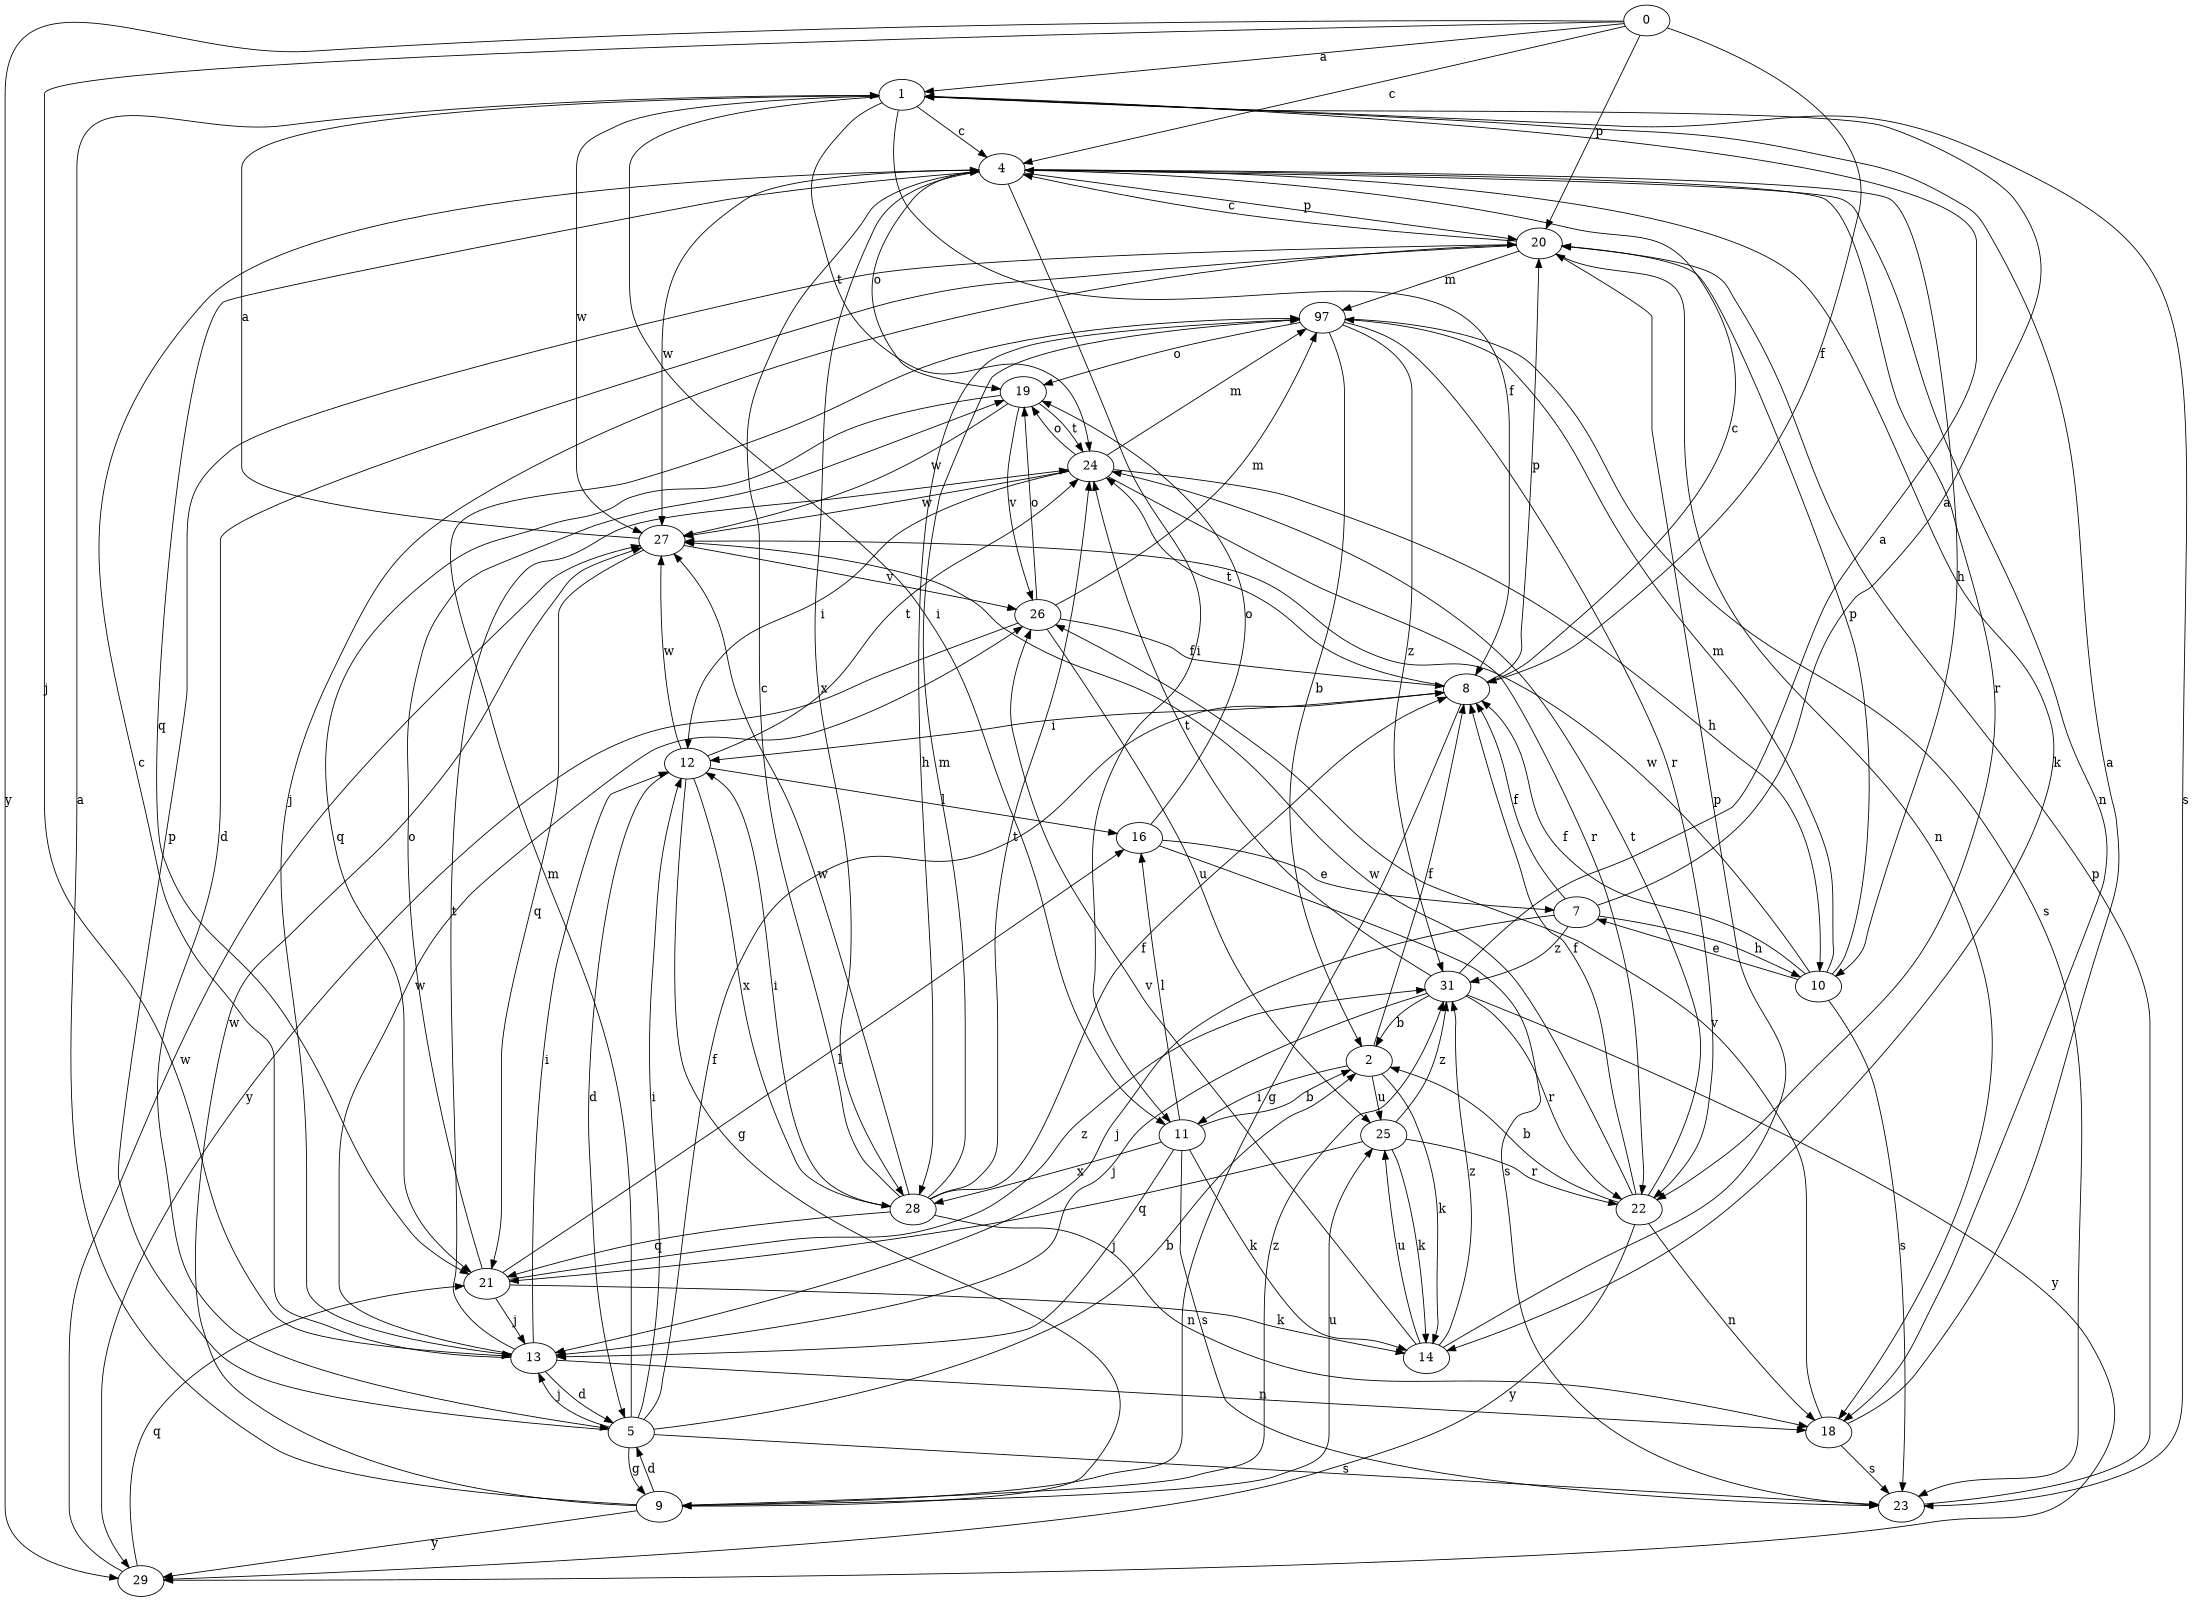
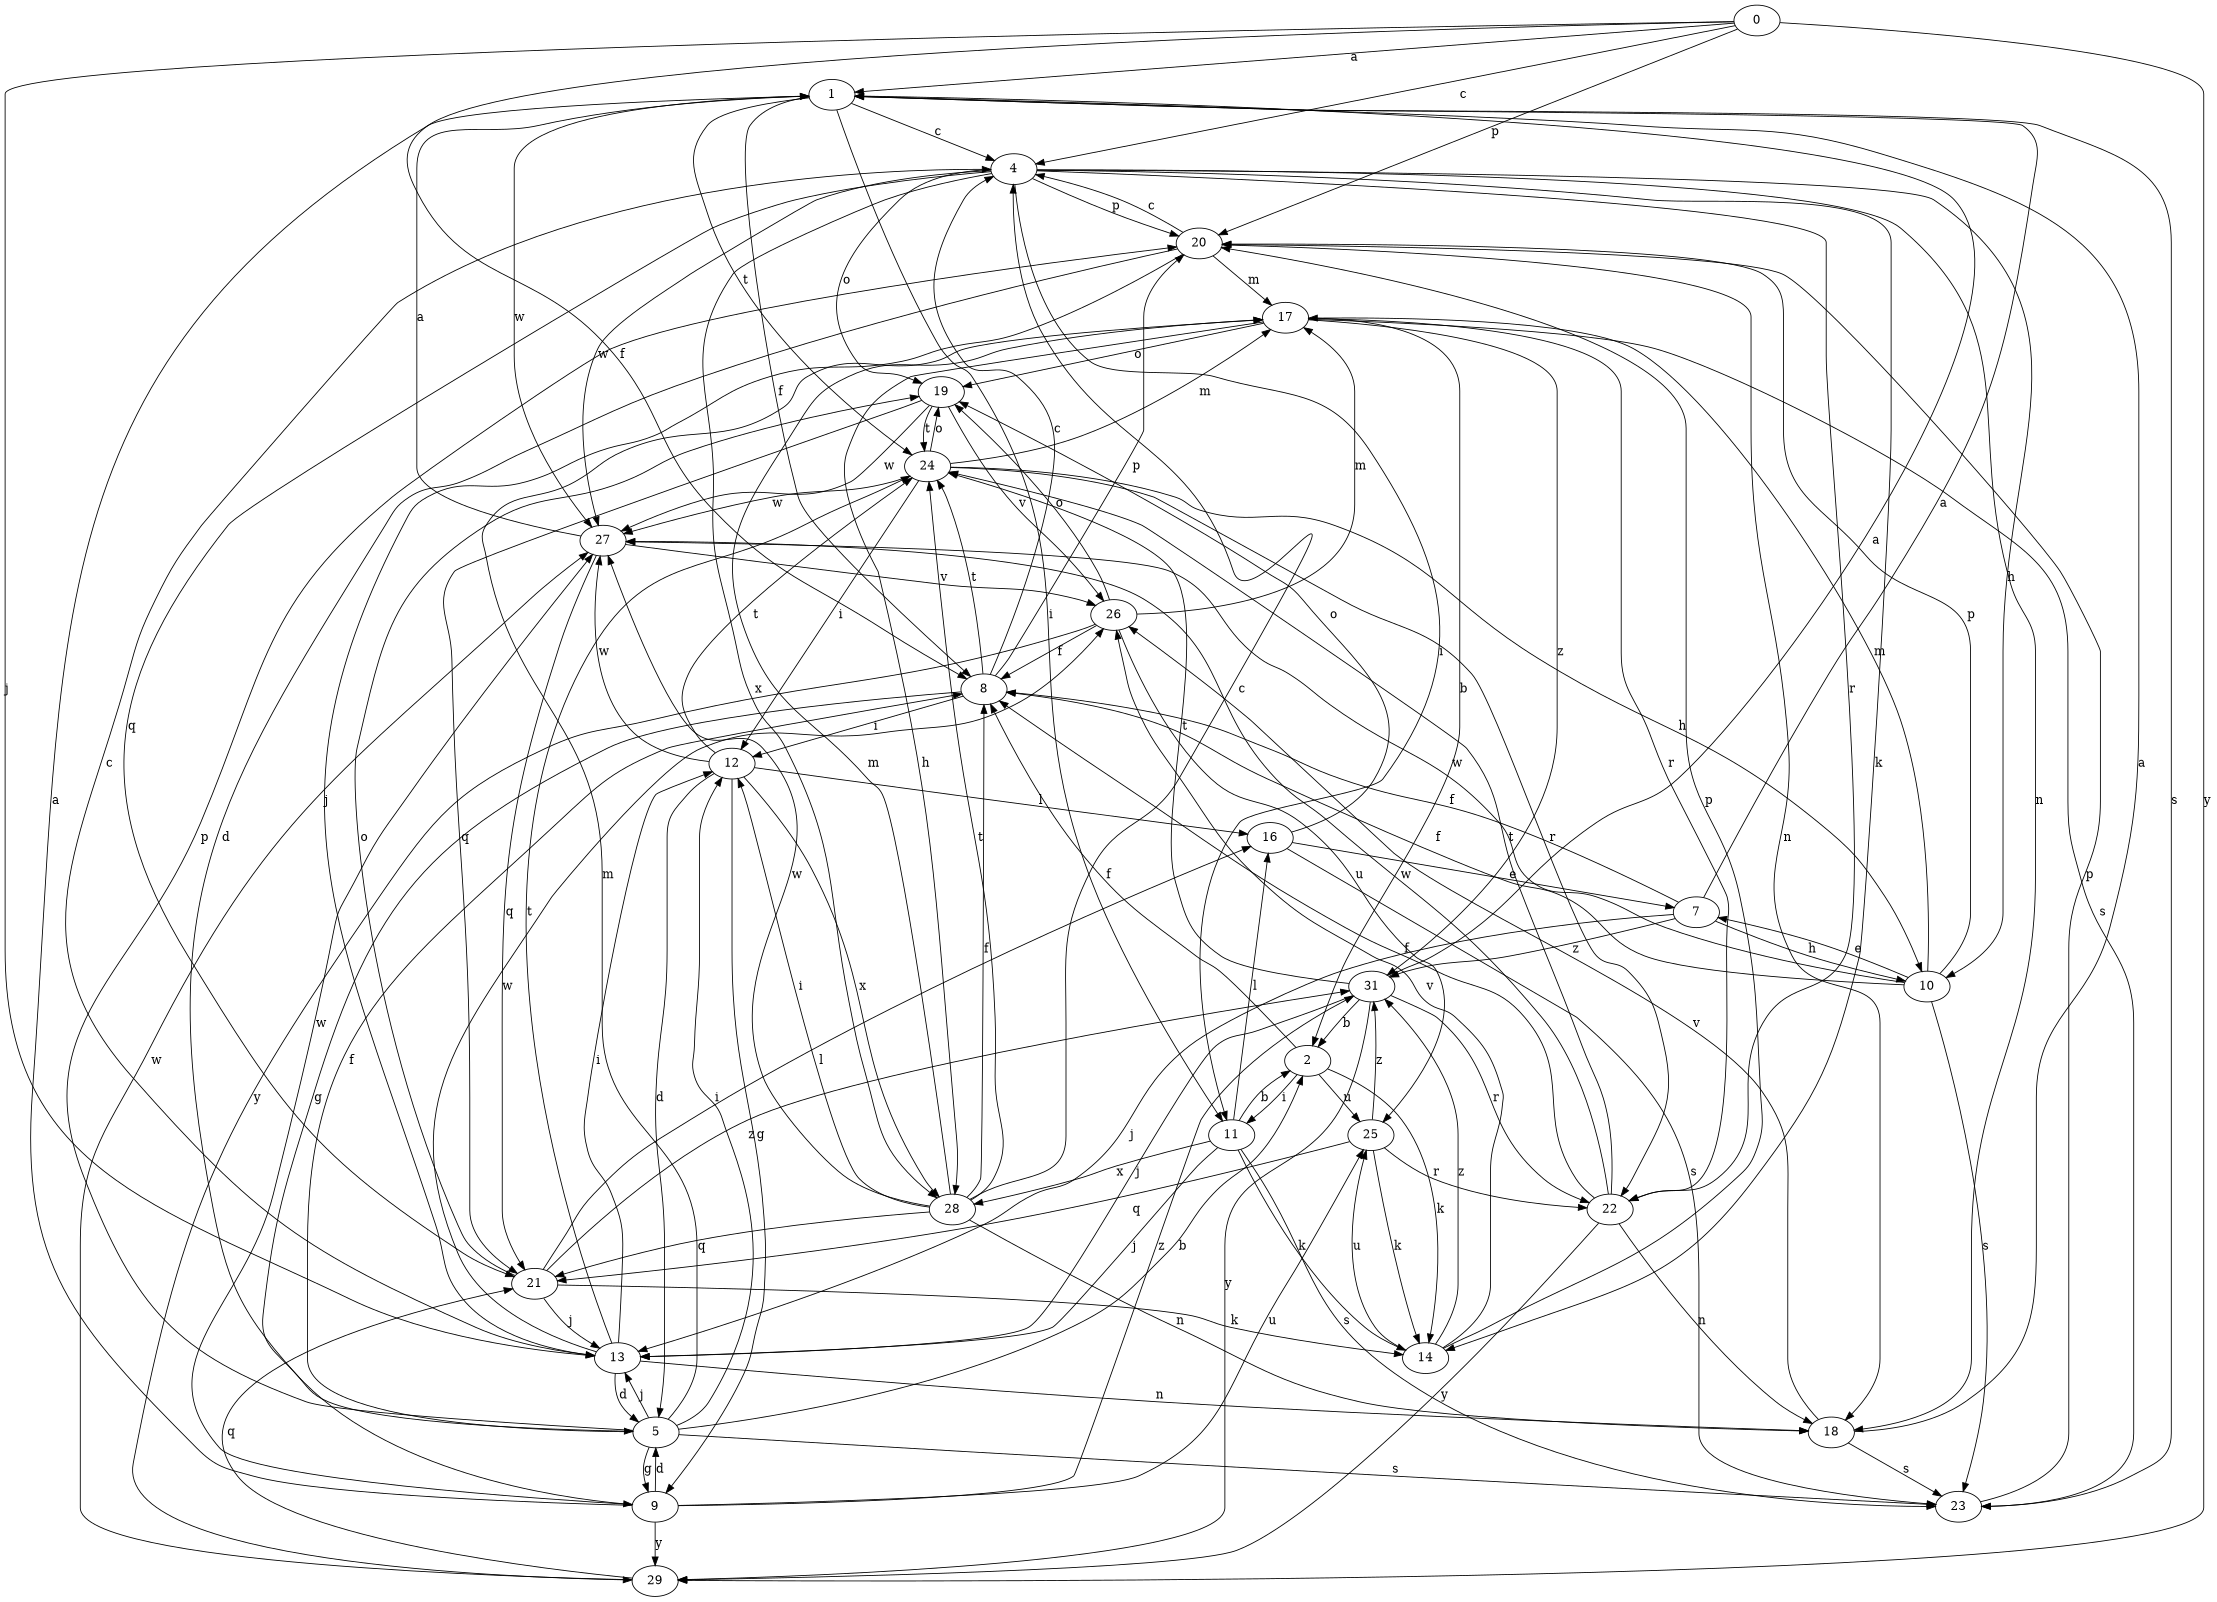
(1322, 318) -> (1286, 318)
(1513, 1141) -> none
